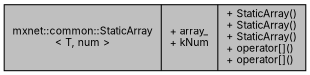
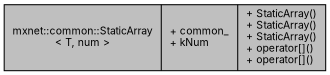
(189, 31) -> (199, 31)
